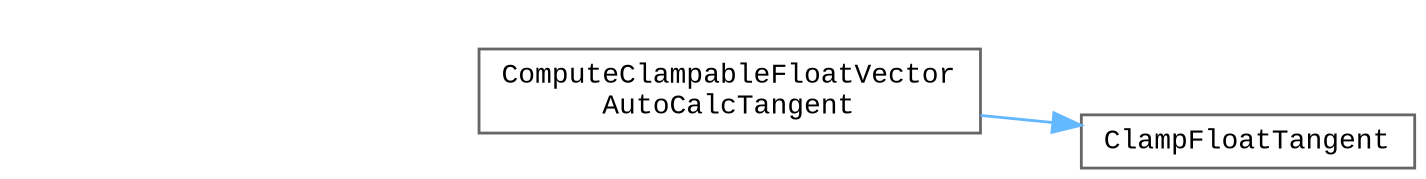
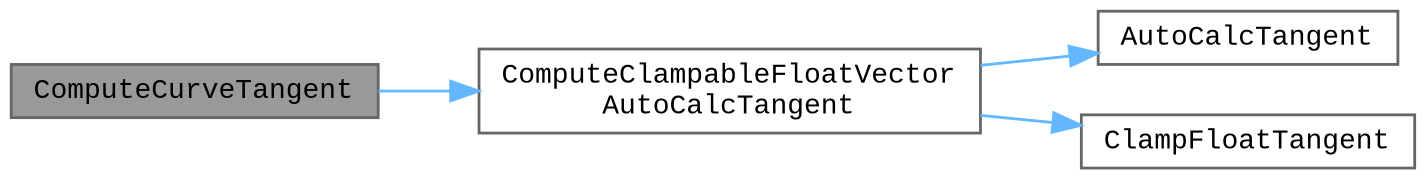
none -> (1248, 38)
none -> (195, 91)
